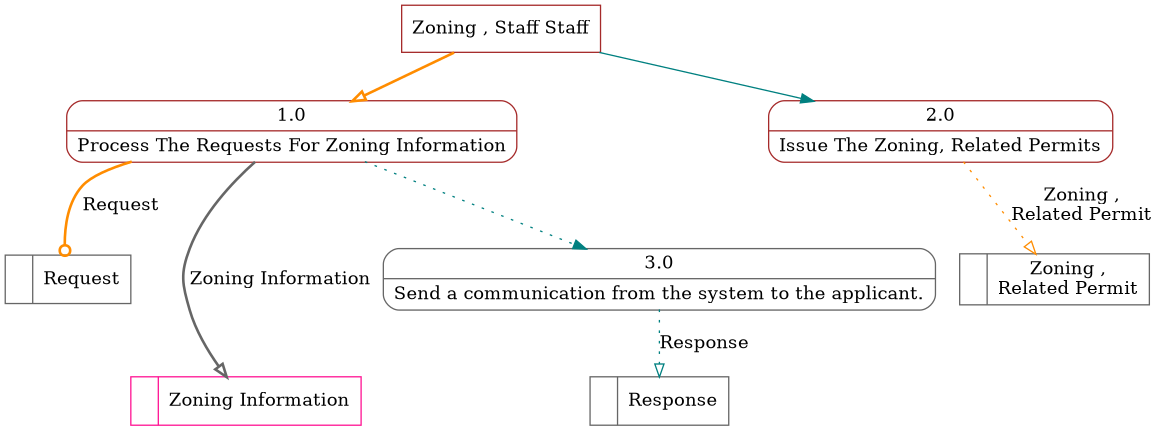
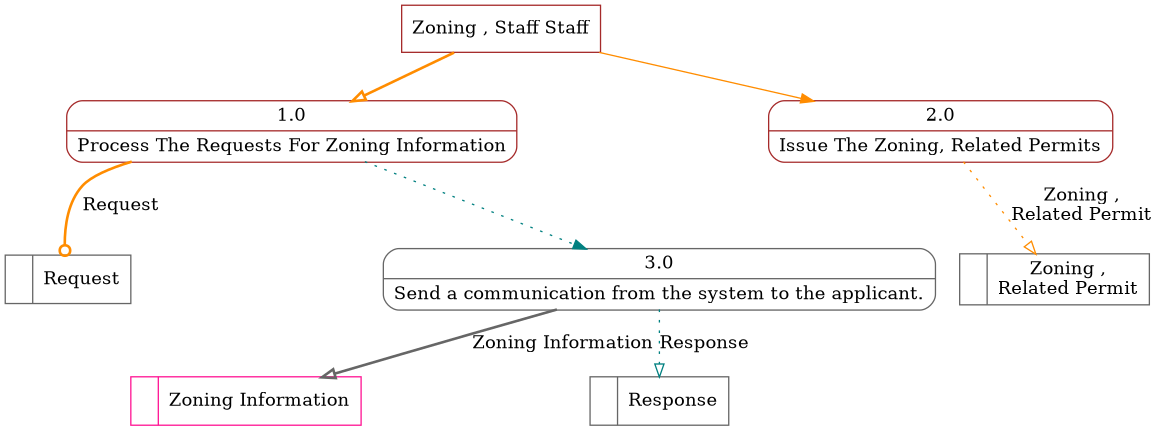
(700, 75) -> (700, 75)
(187, 257) -> (446, 341)
